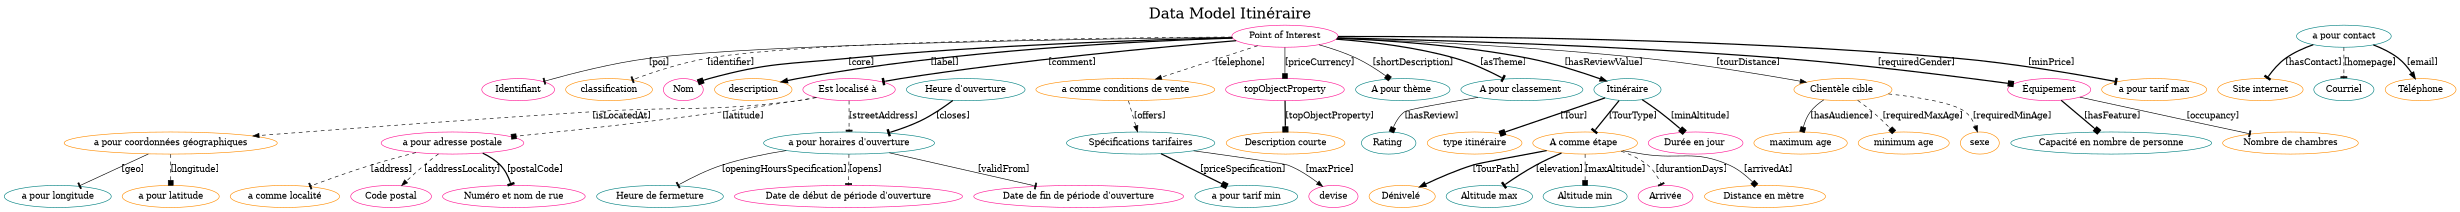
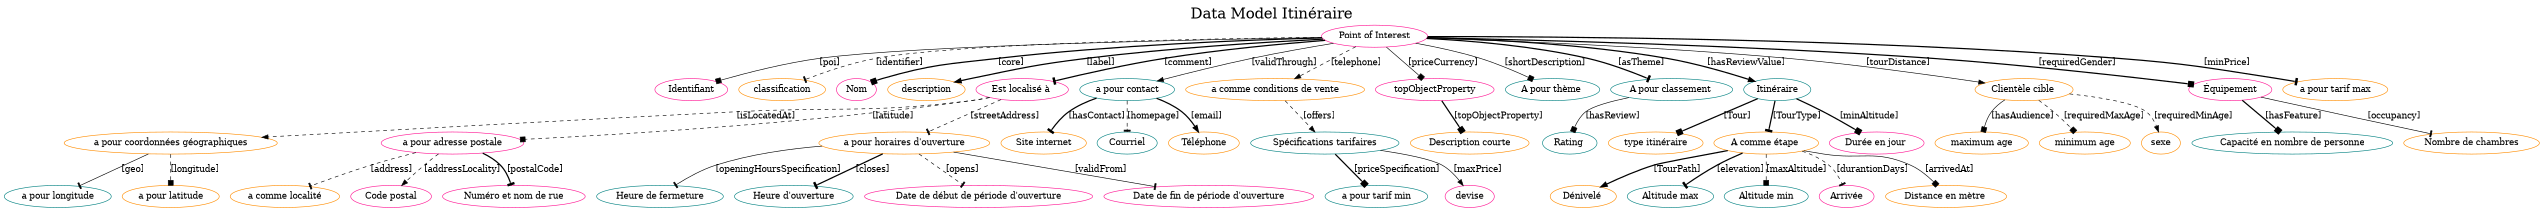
(733, 51) -> (900, 51)
none -> (1248, 59)
(923, 119) -> (850, 169)
(849, 143) -> (904, 143)
